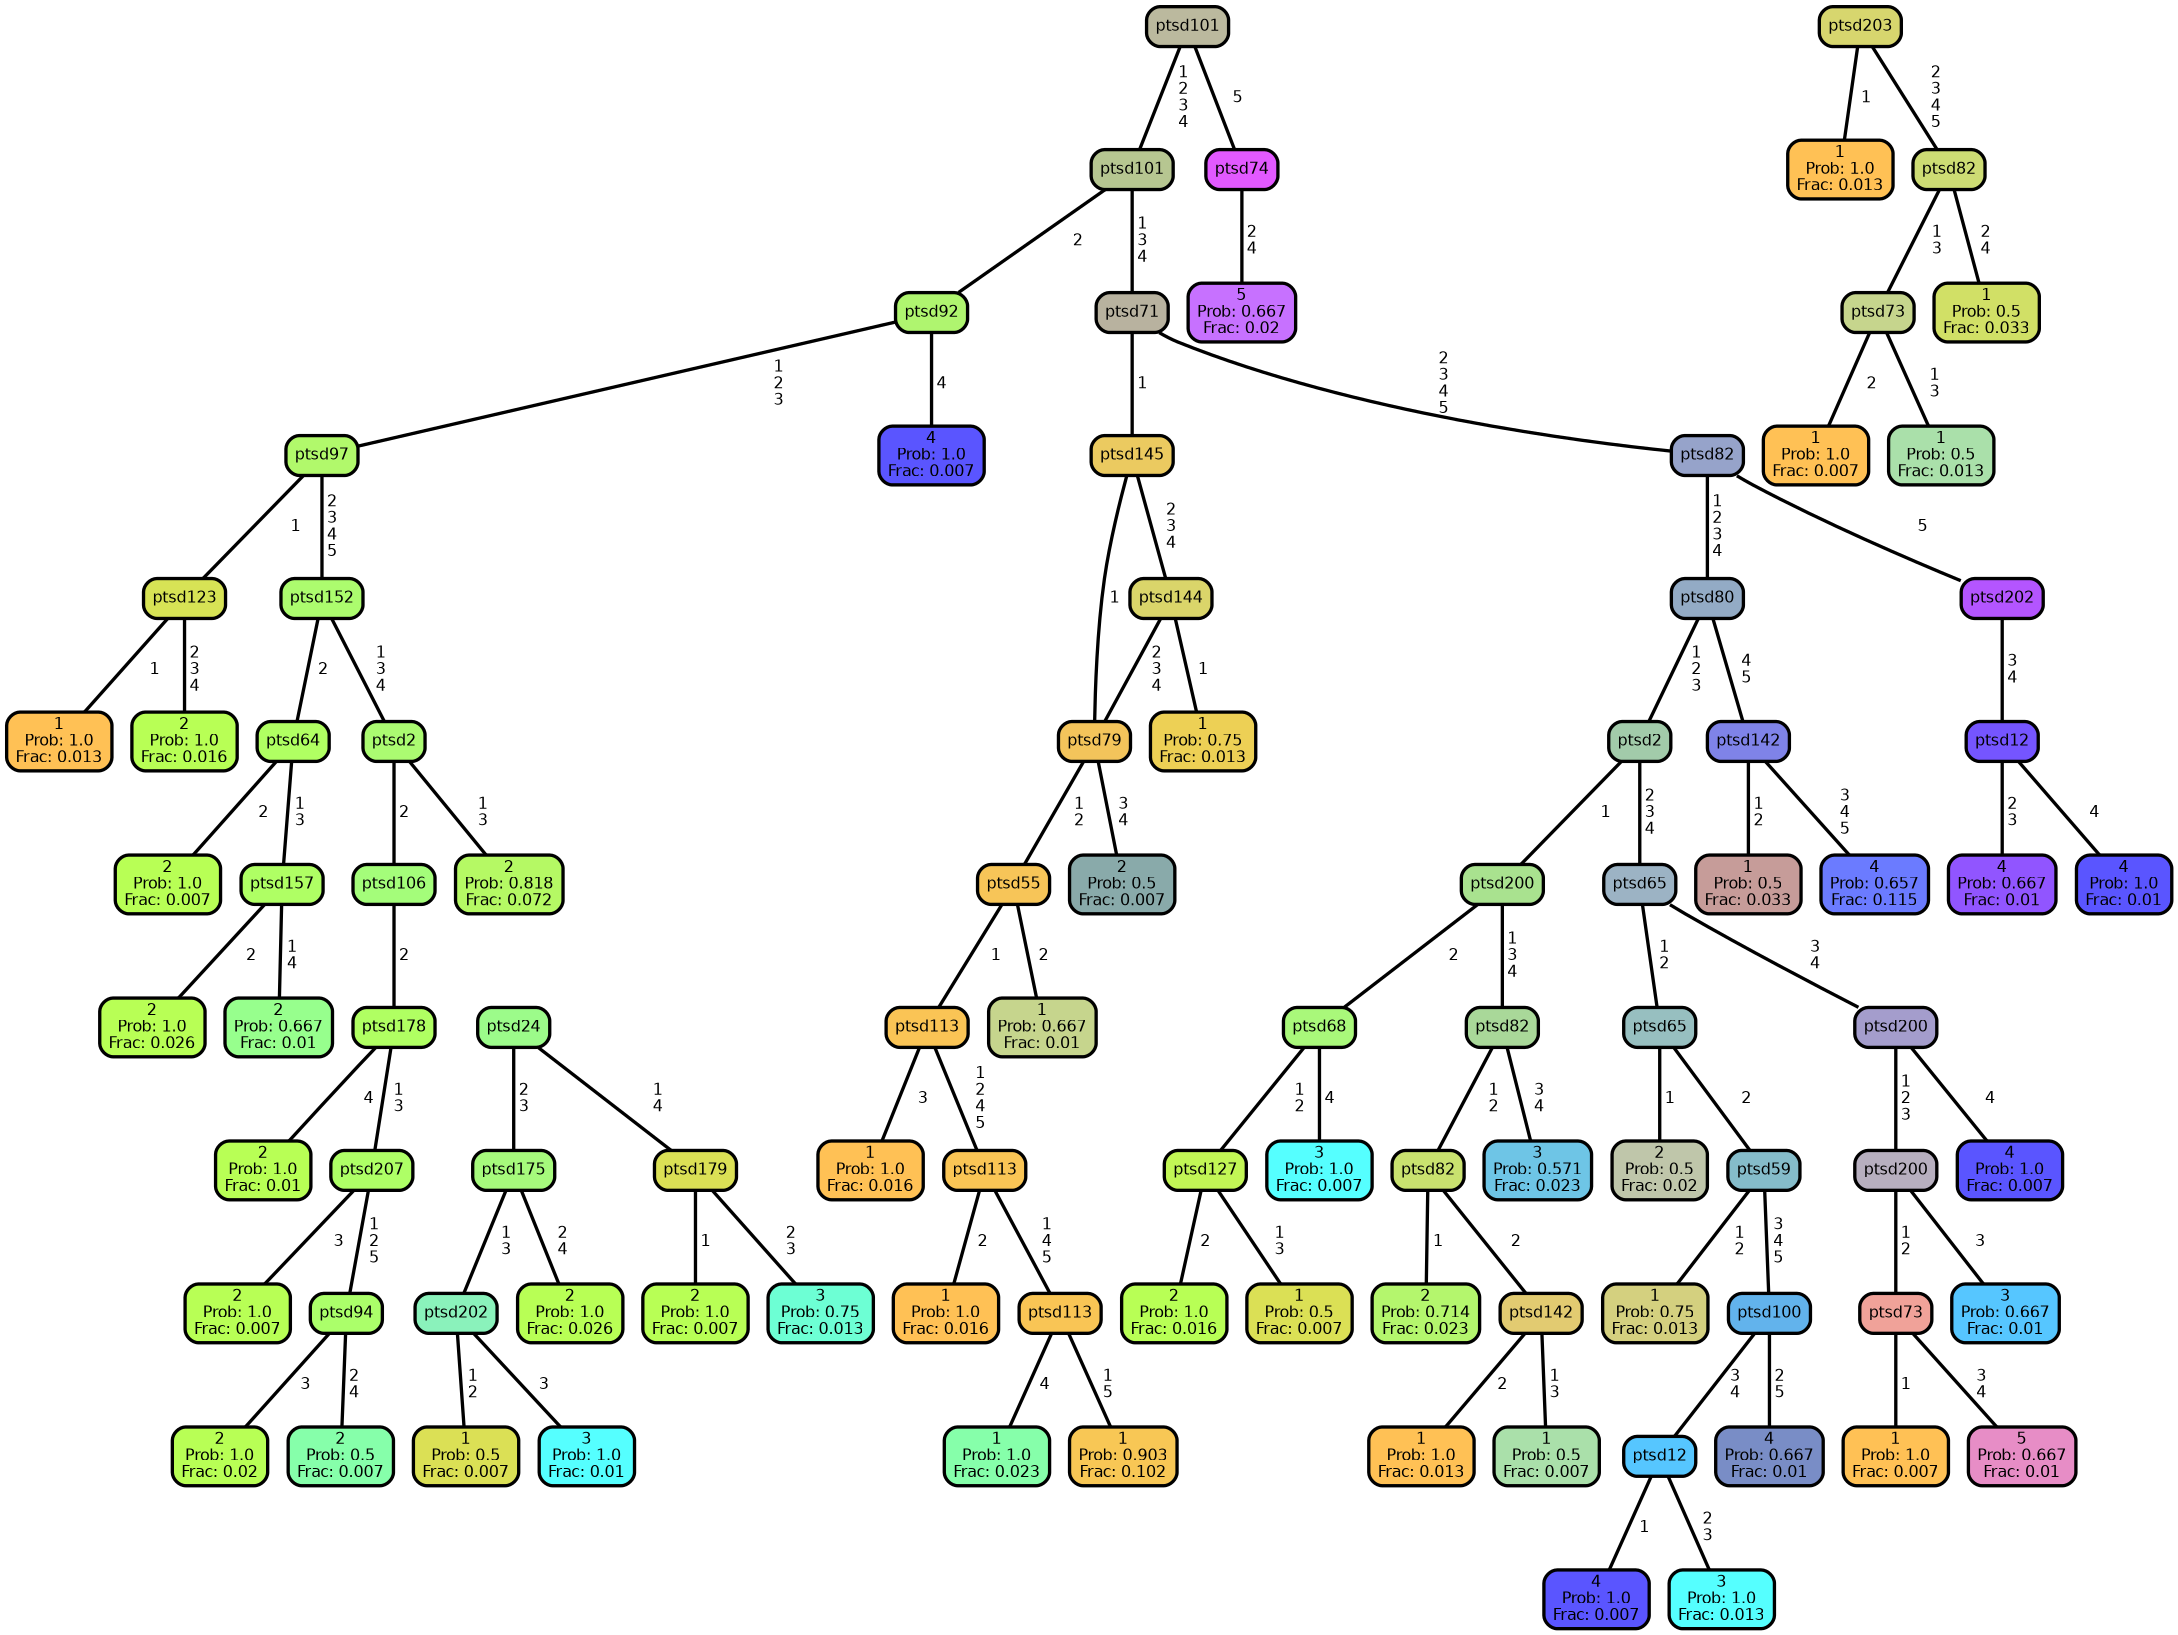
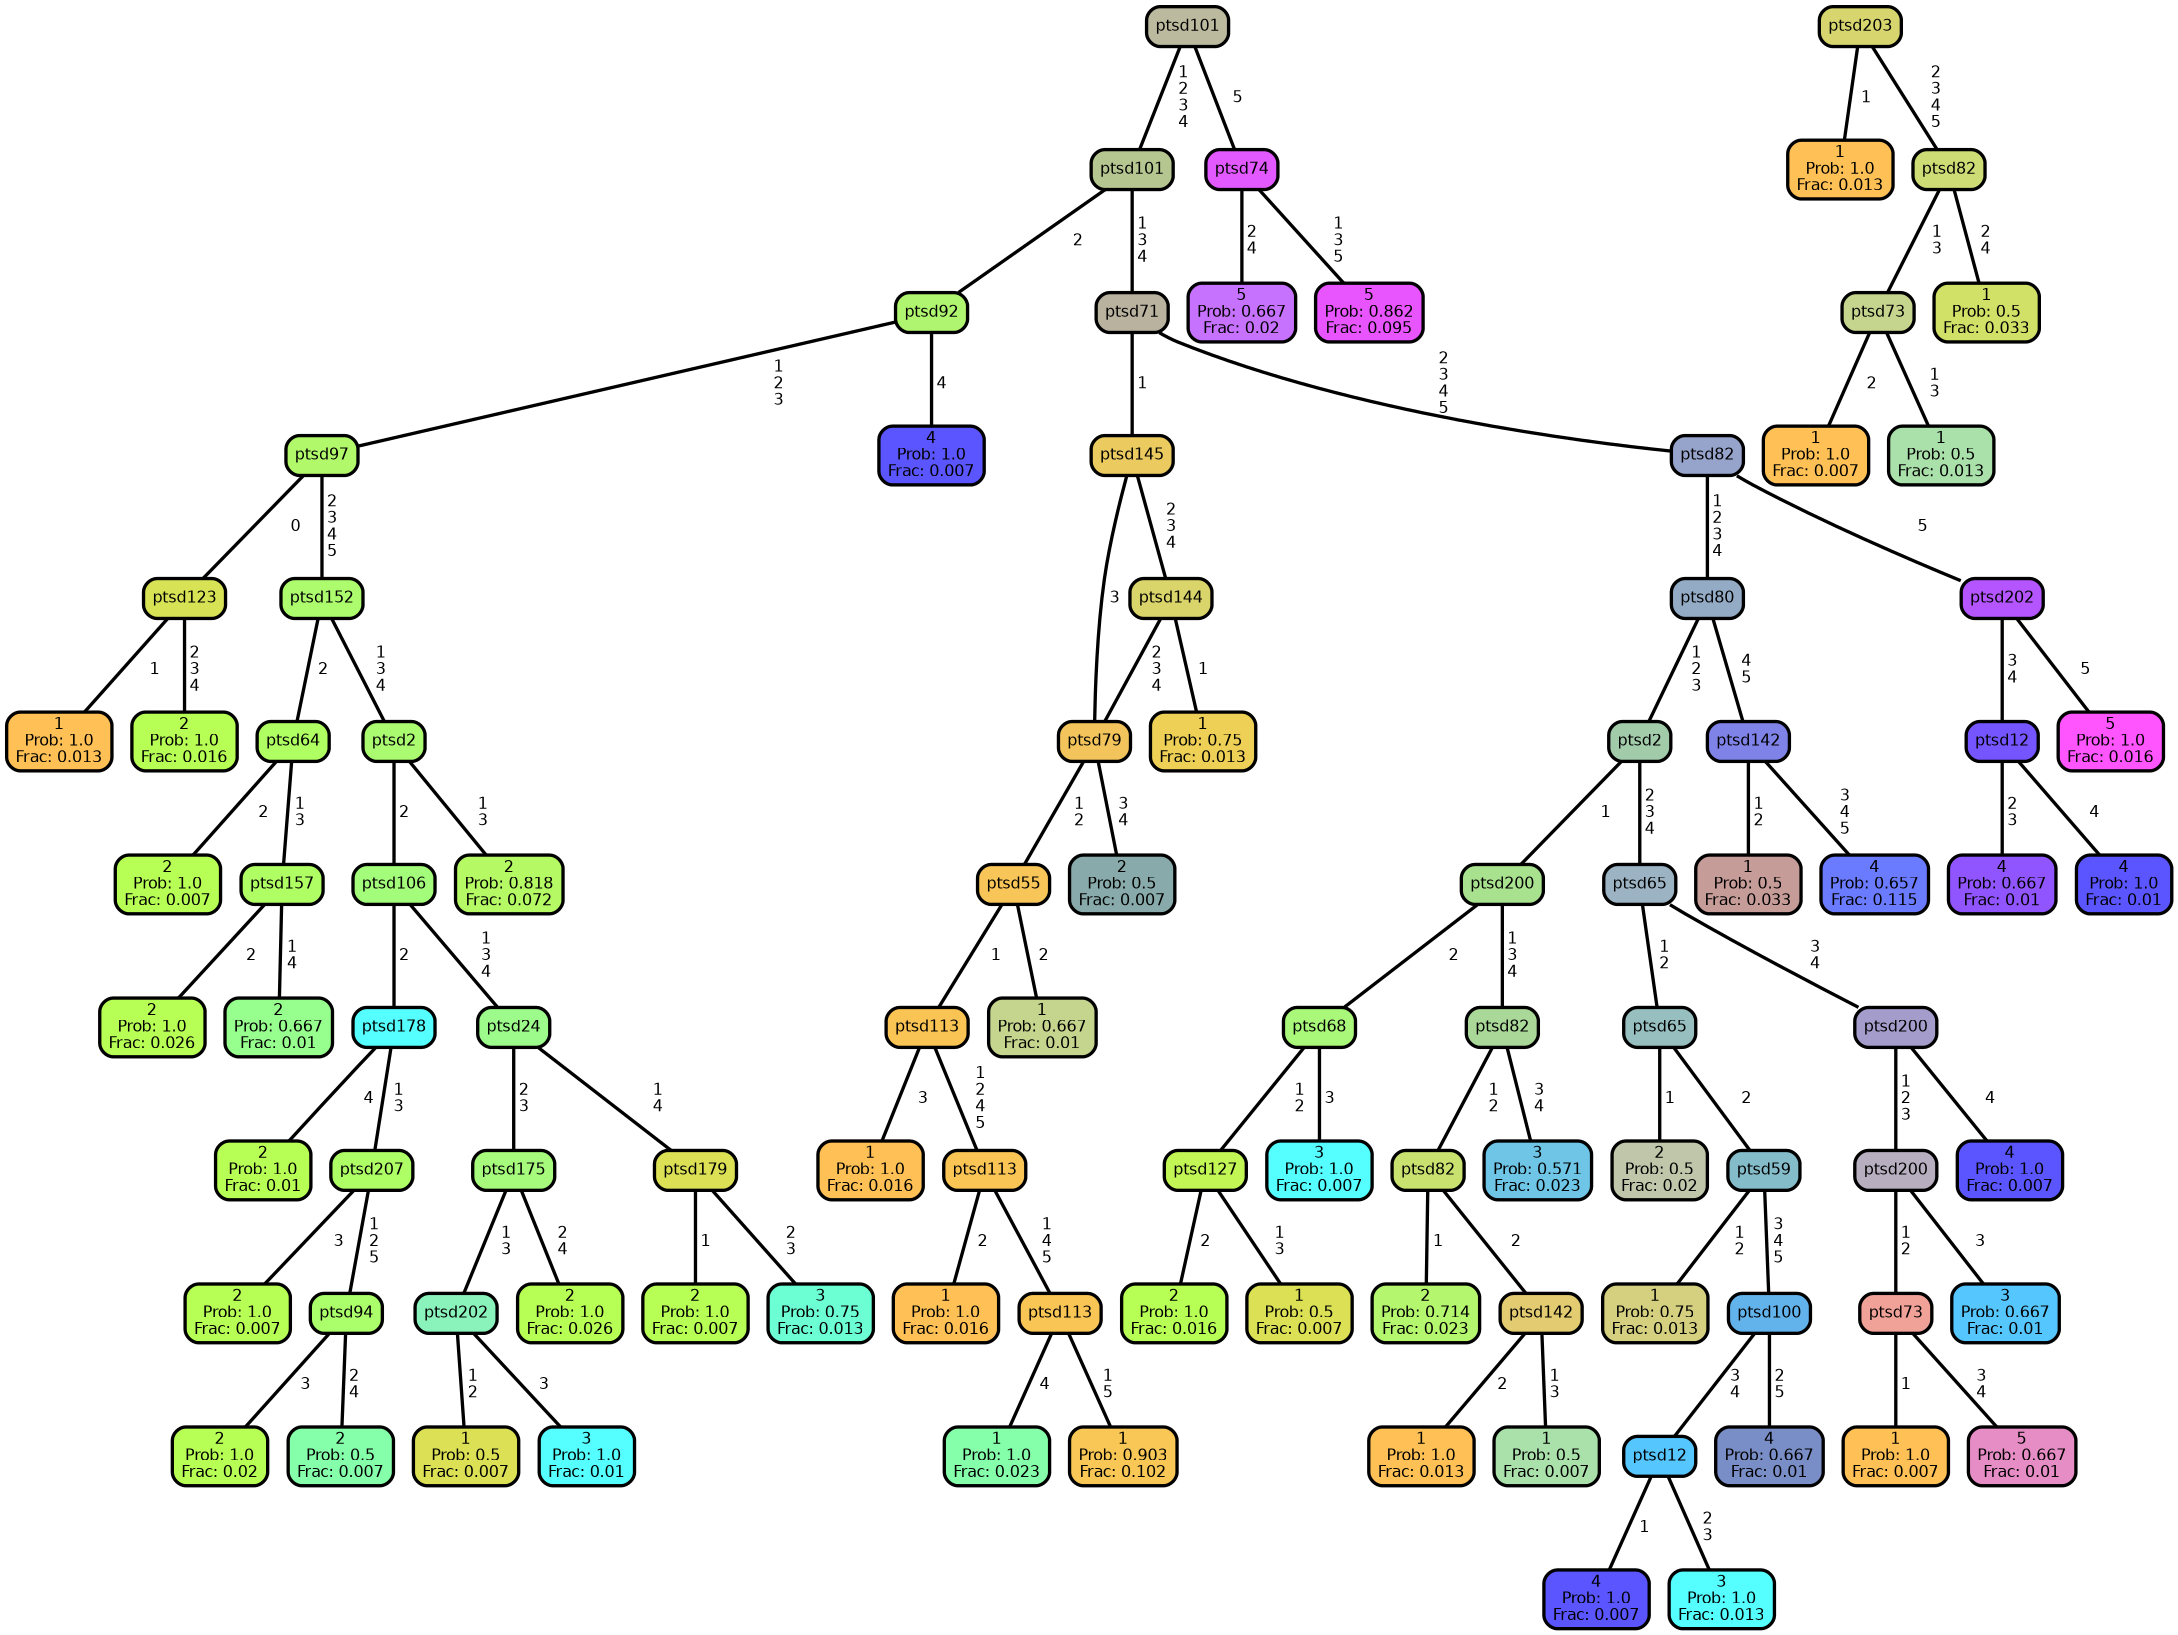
none -> (1369, 313)
(293, 527) -> (293, 527)
(1112, 598) -> (1112, 598)
none -> (2111, 741)
none -> (454, 956)
(394, 1027) -> (394, 1027)
(1327, 1099) -> (1327, 1099)
